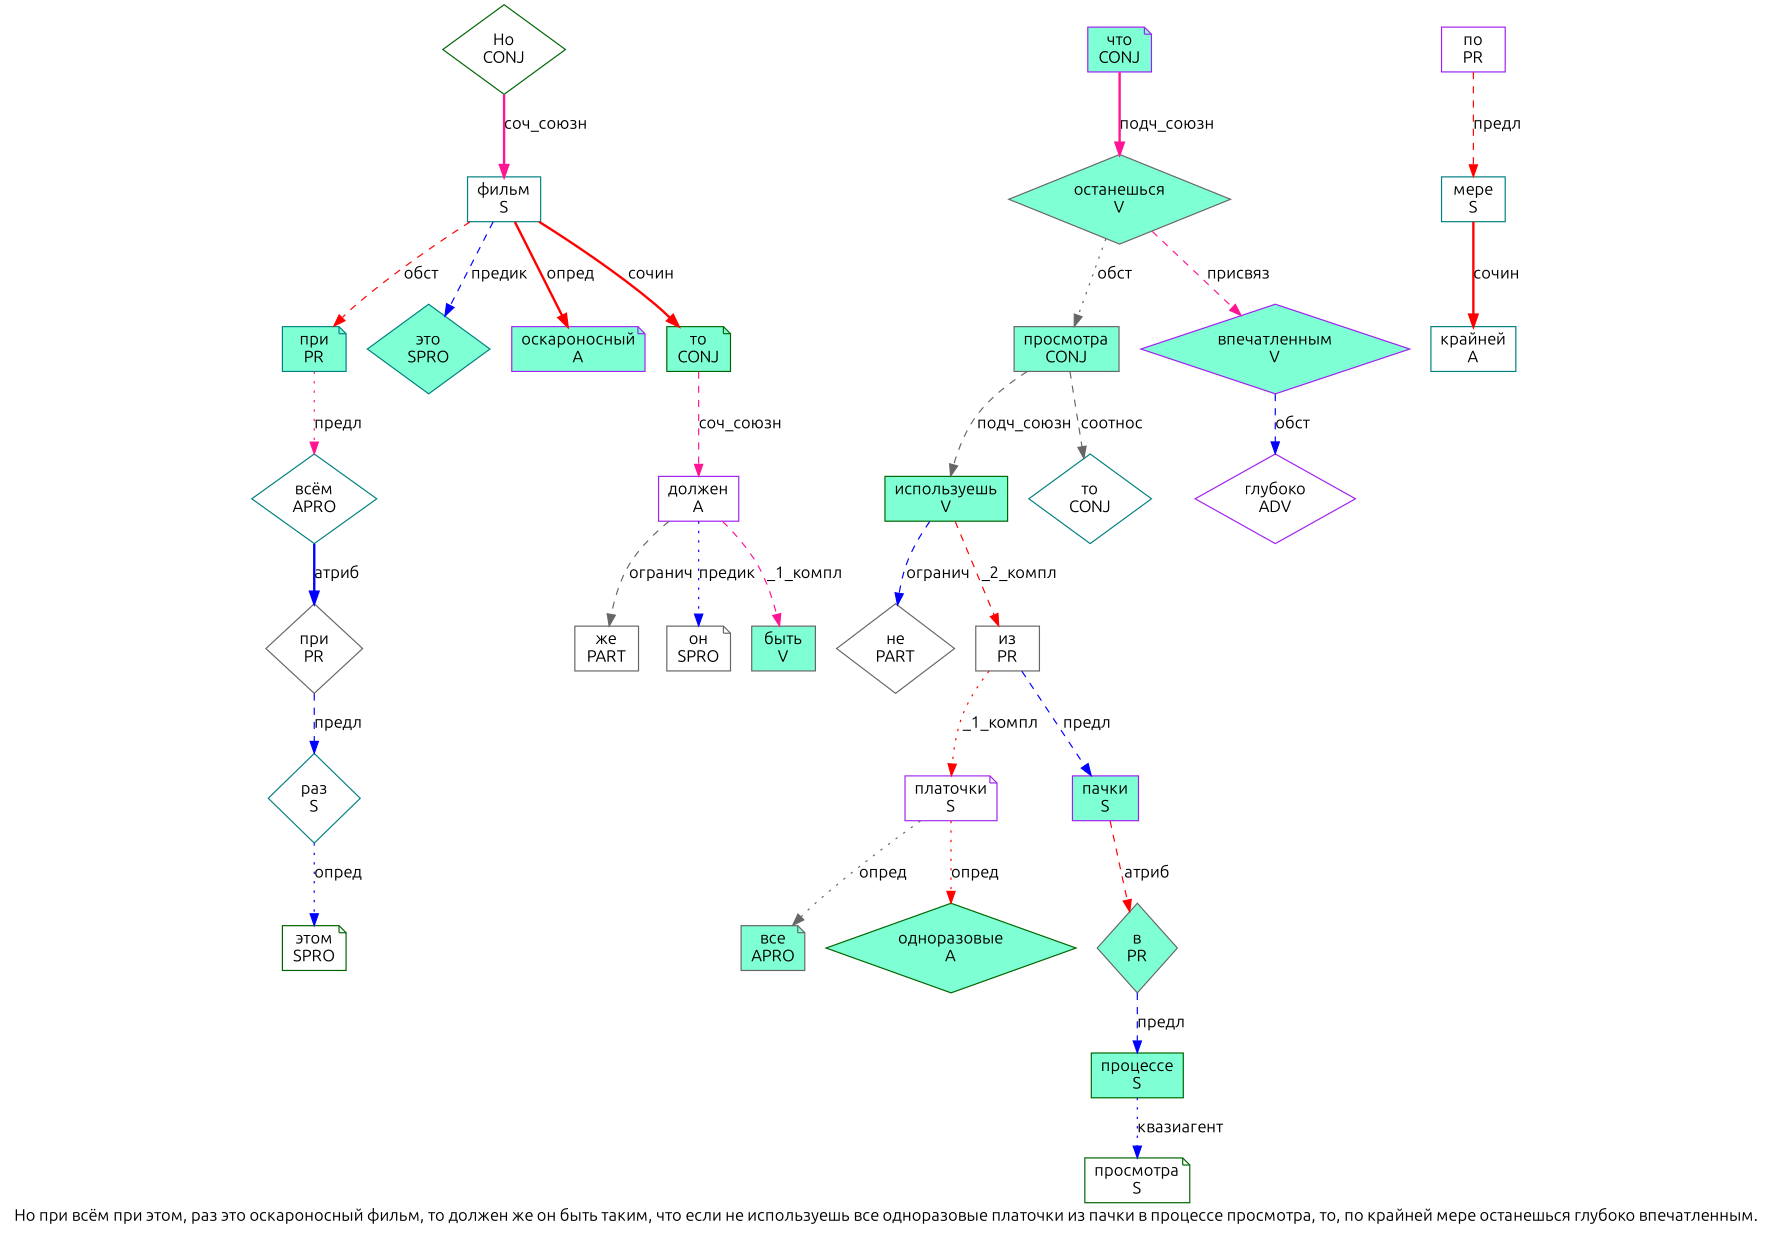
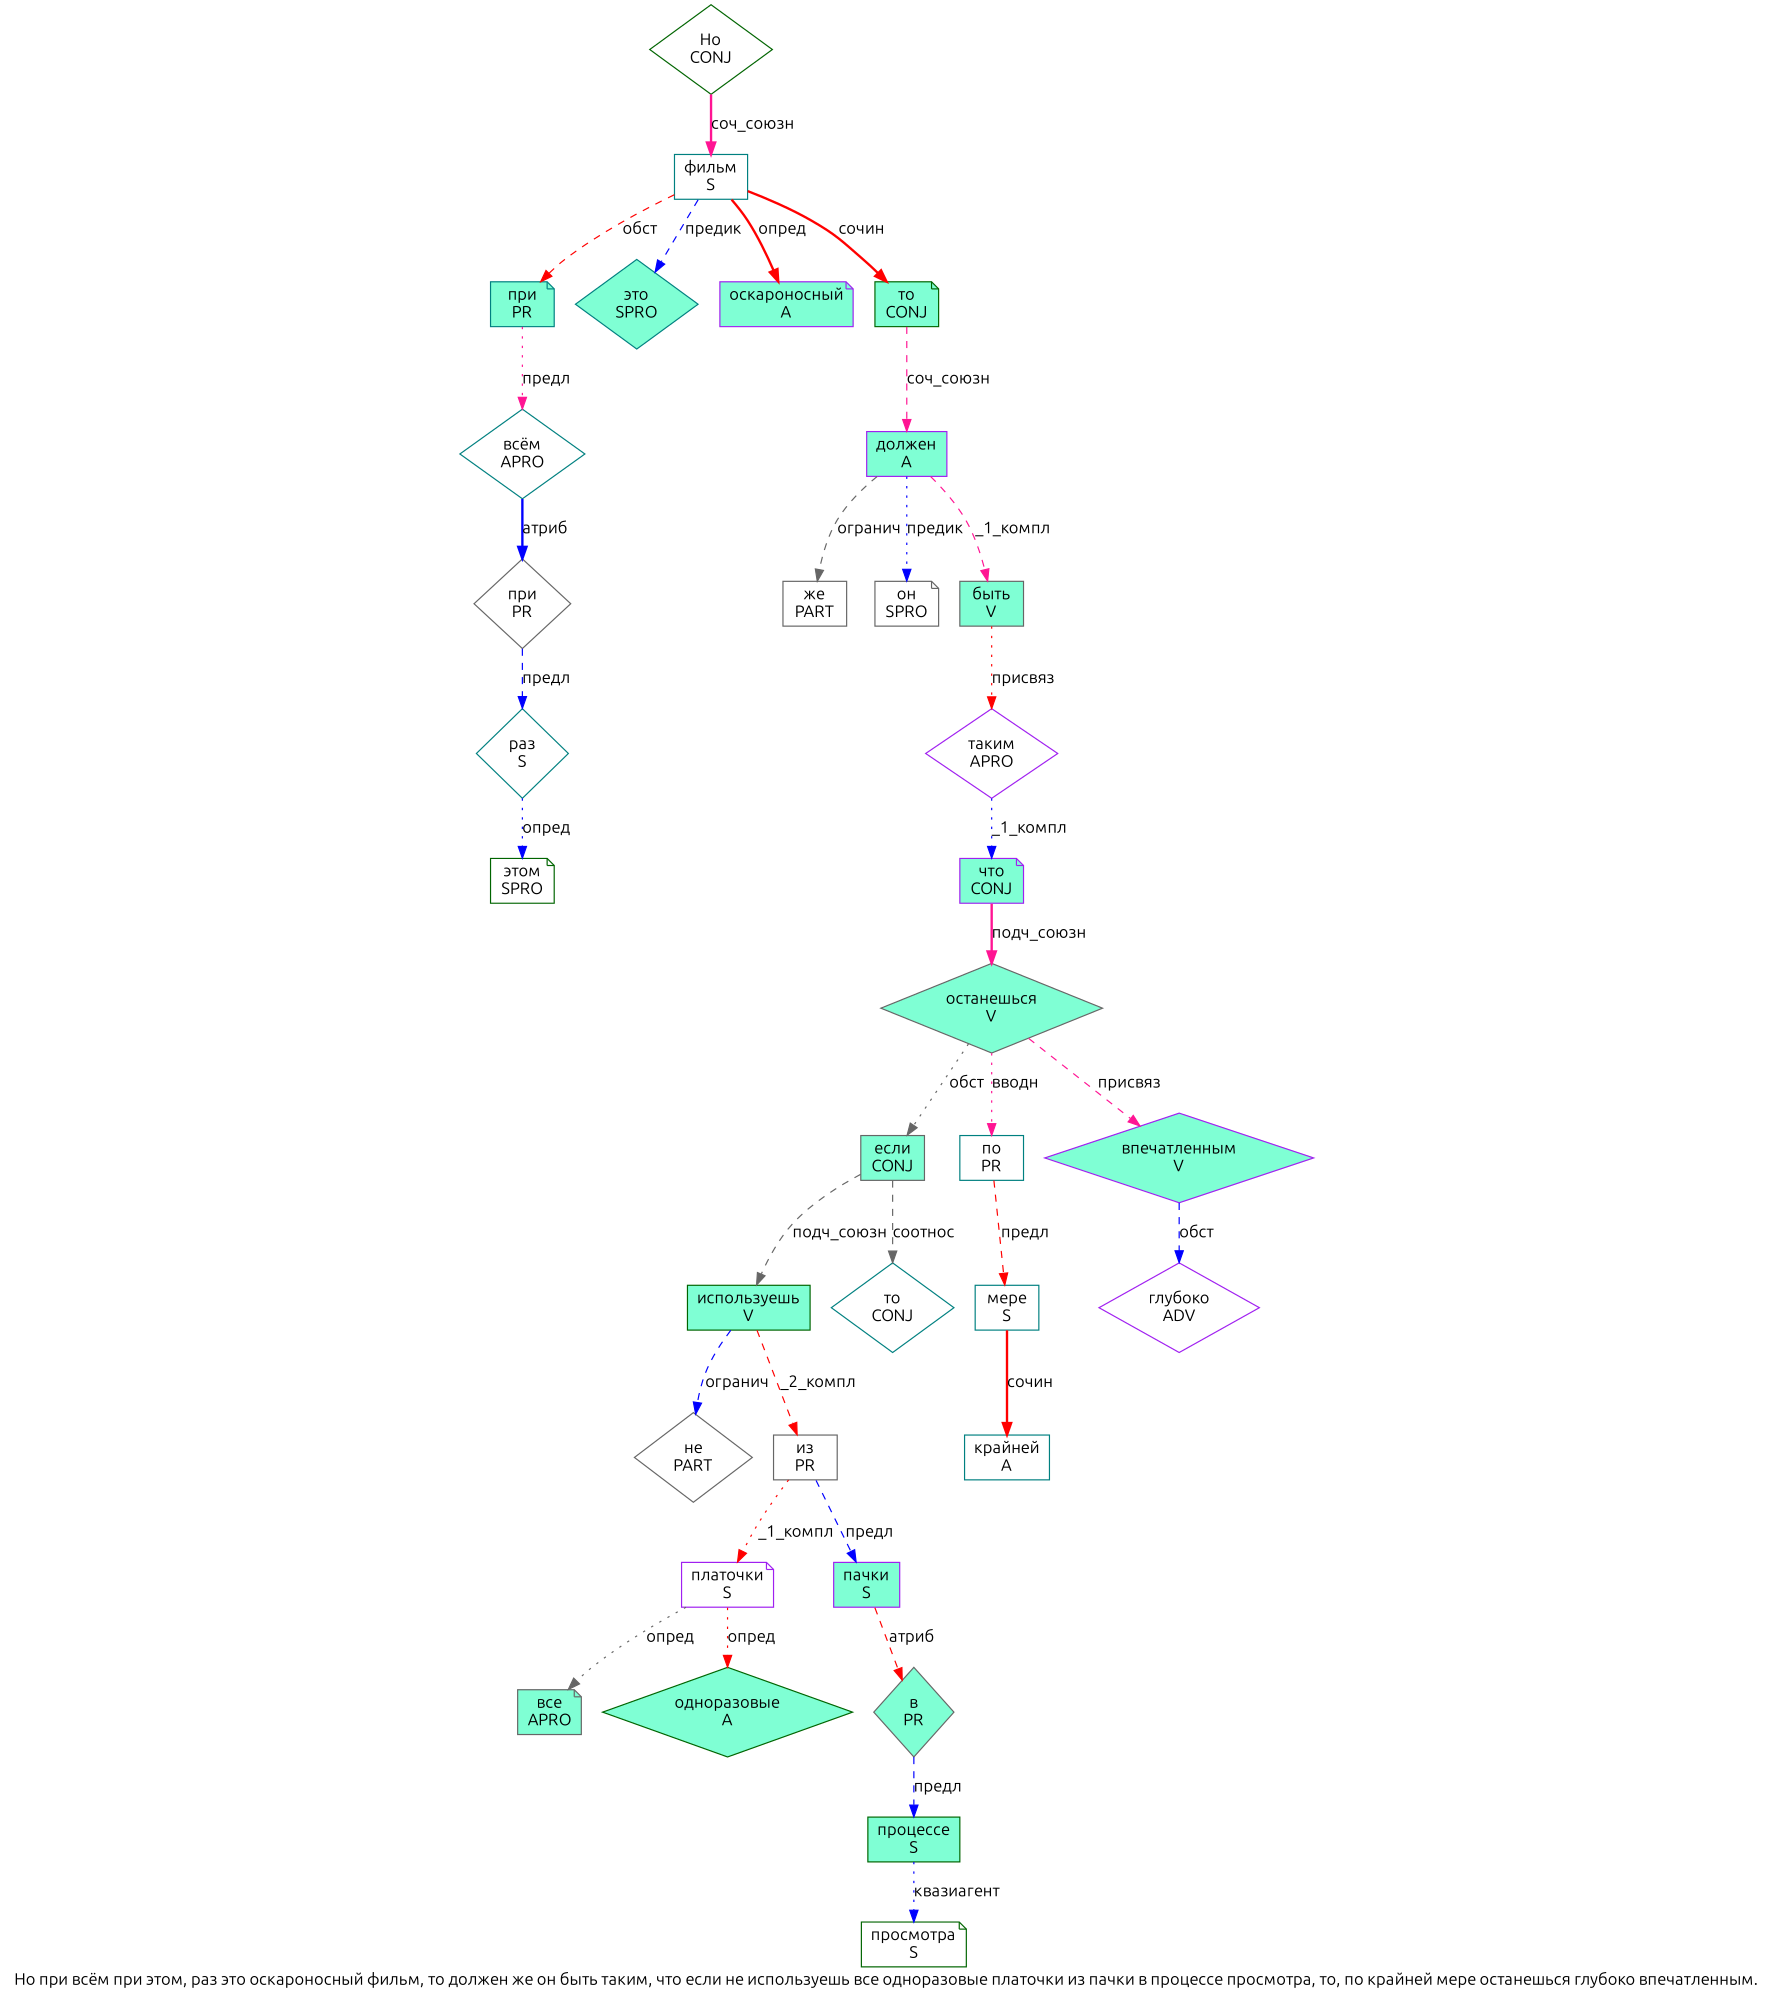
(1473, 50) -> (992, 1158)
(1067, 349) -> (893, 1158)
(699, 499) -> (907, 454)
none -> (992, 753)
none -> (992, 1088)
